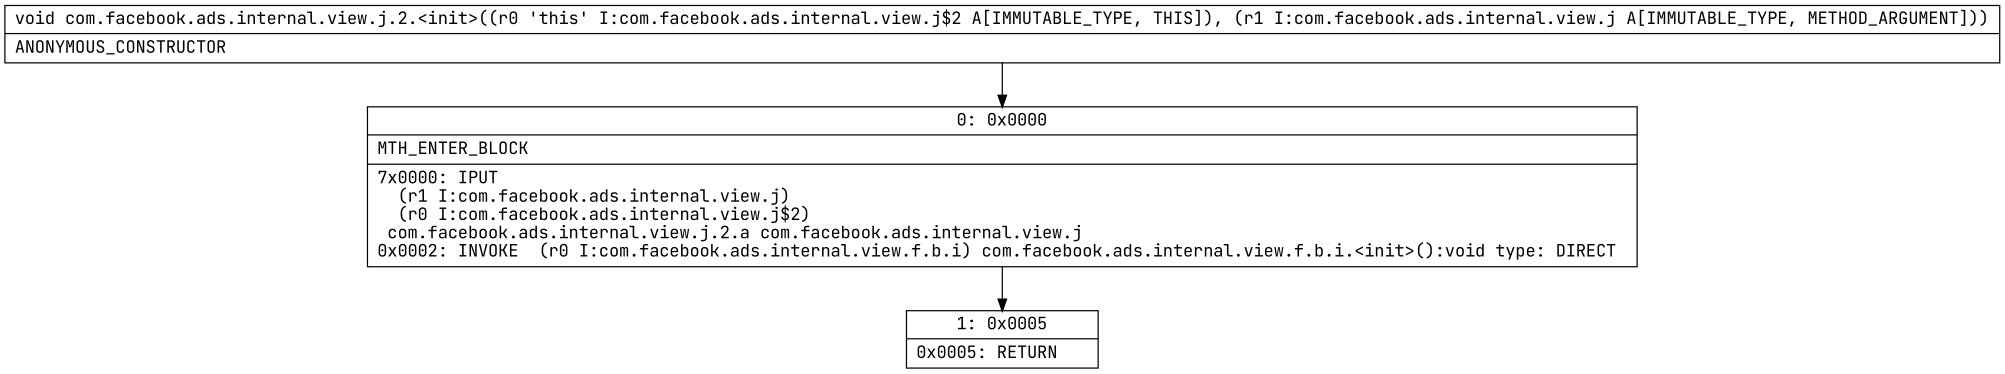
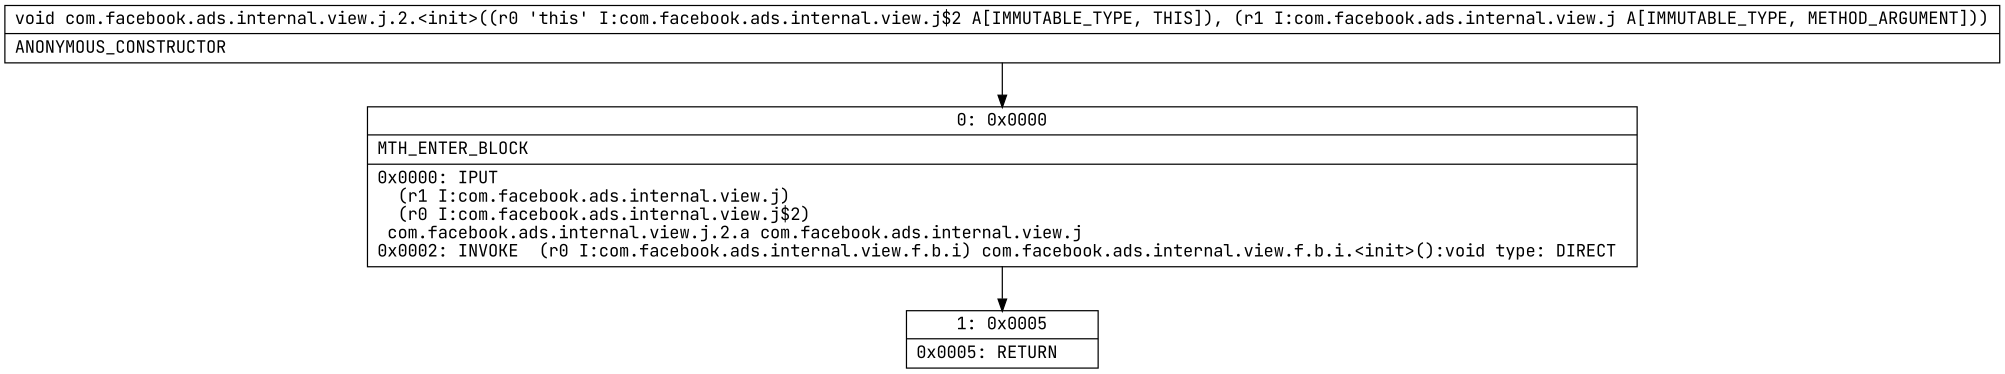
(448, 178) -> (448, 178)
